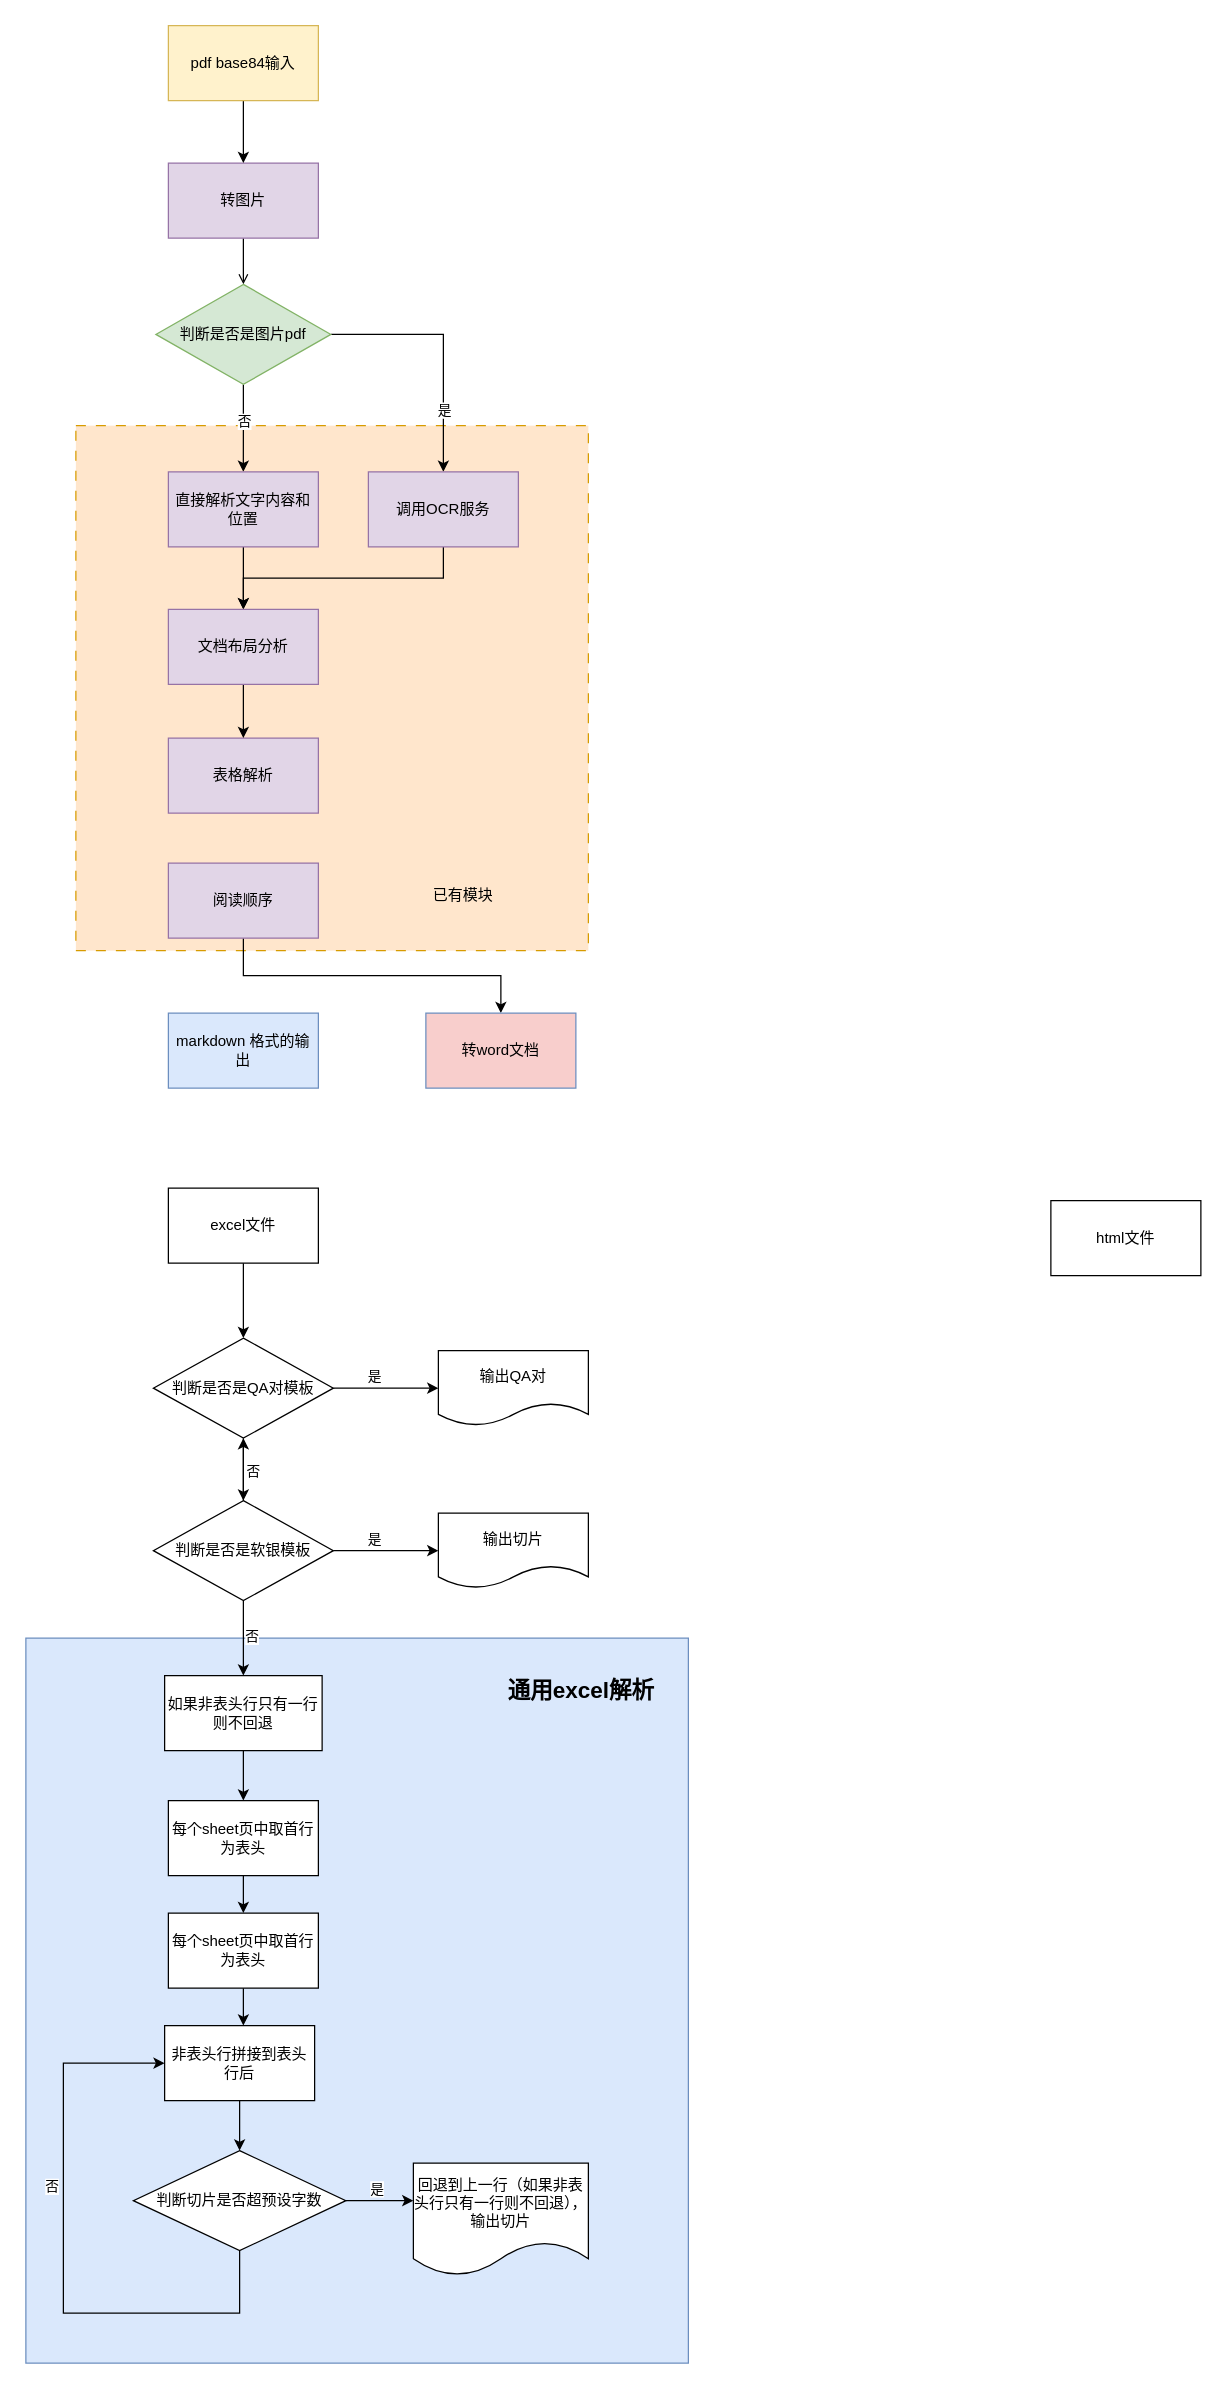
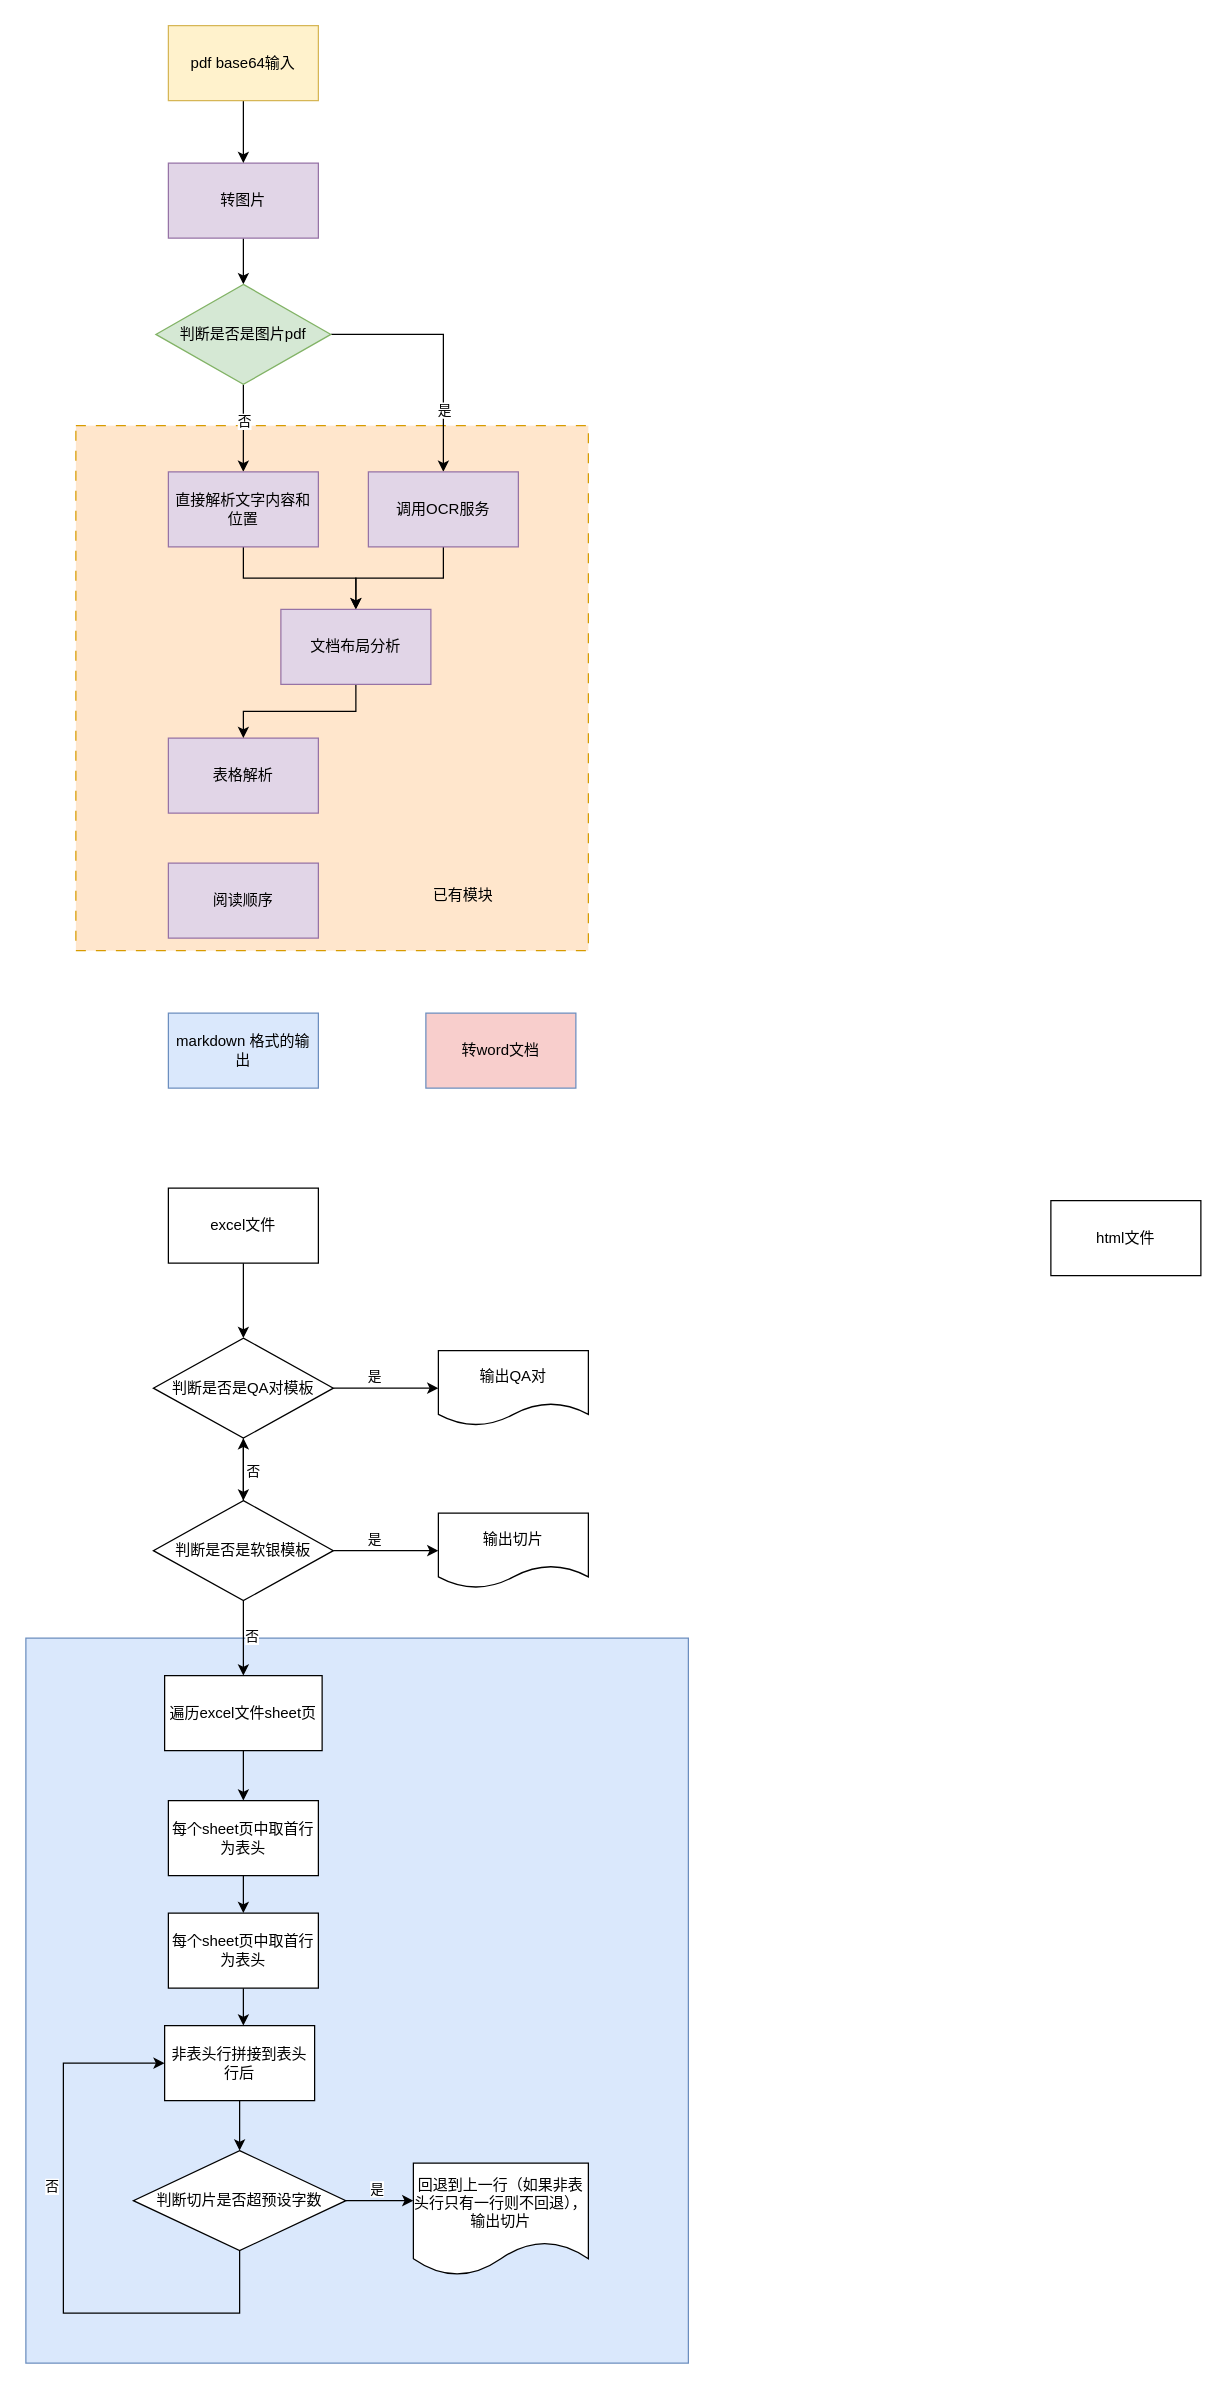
(243, 63) -> (243, 63)
(243, 277) -> (243, 274)
(243, 647) -> (356, 647)
(367, 976) -> none
(581, 1688) -> none
(243, 1713) -> (243, 1713)
